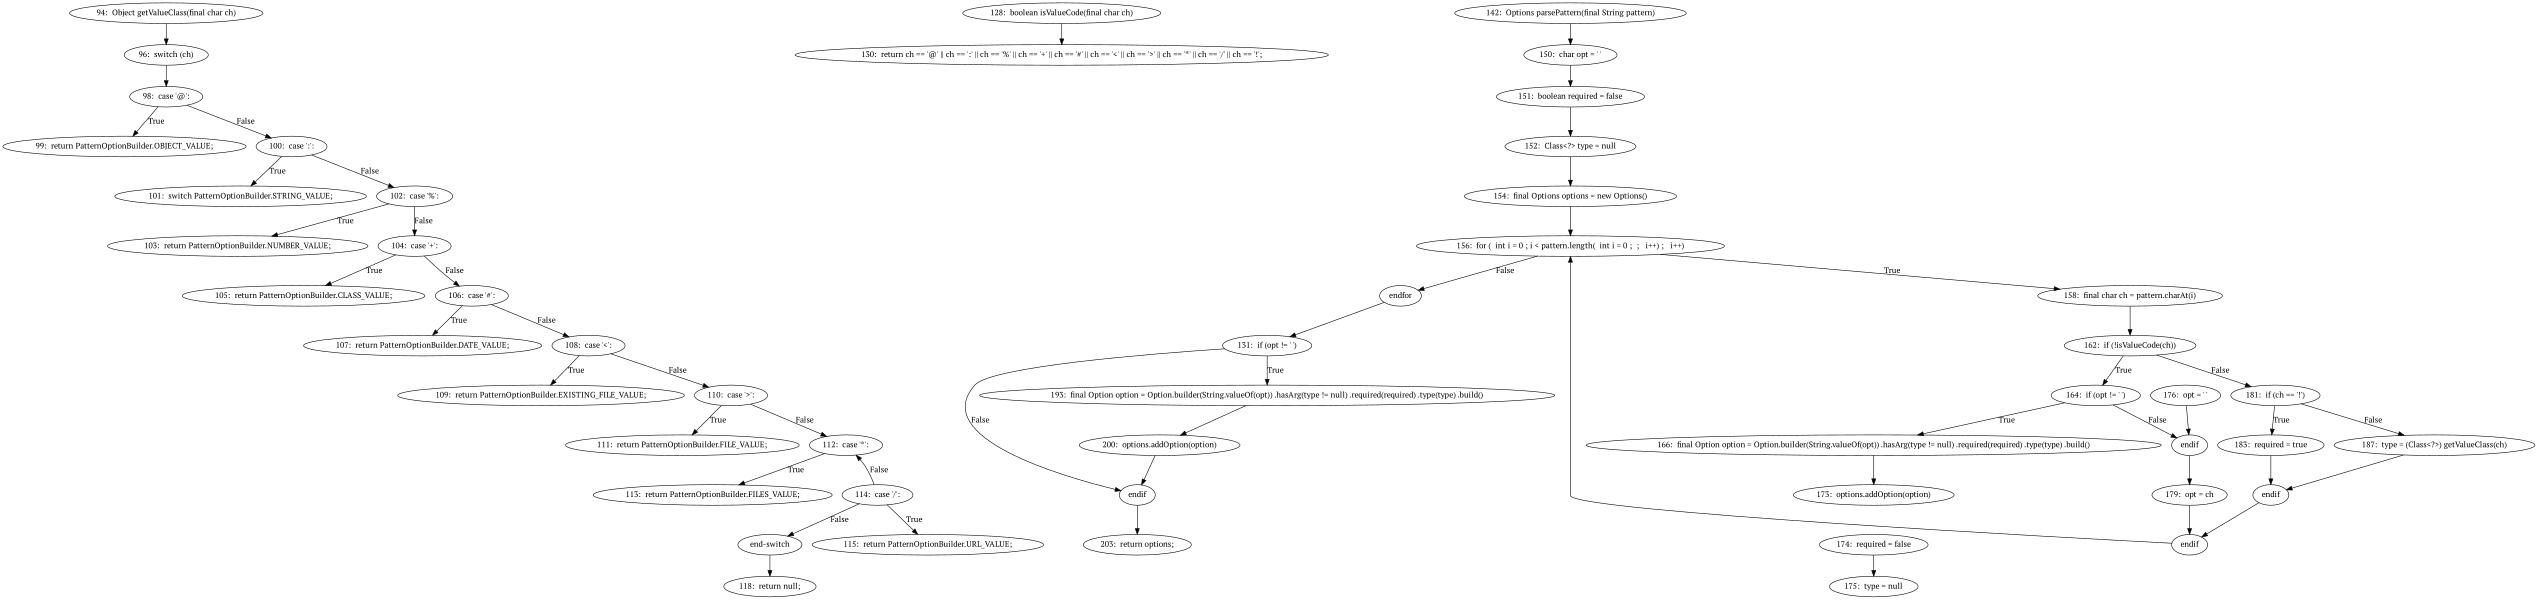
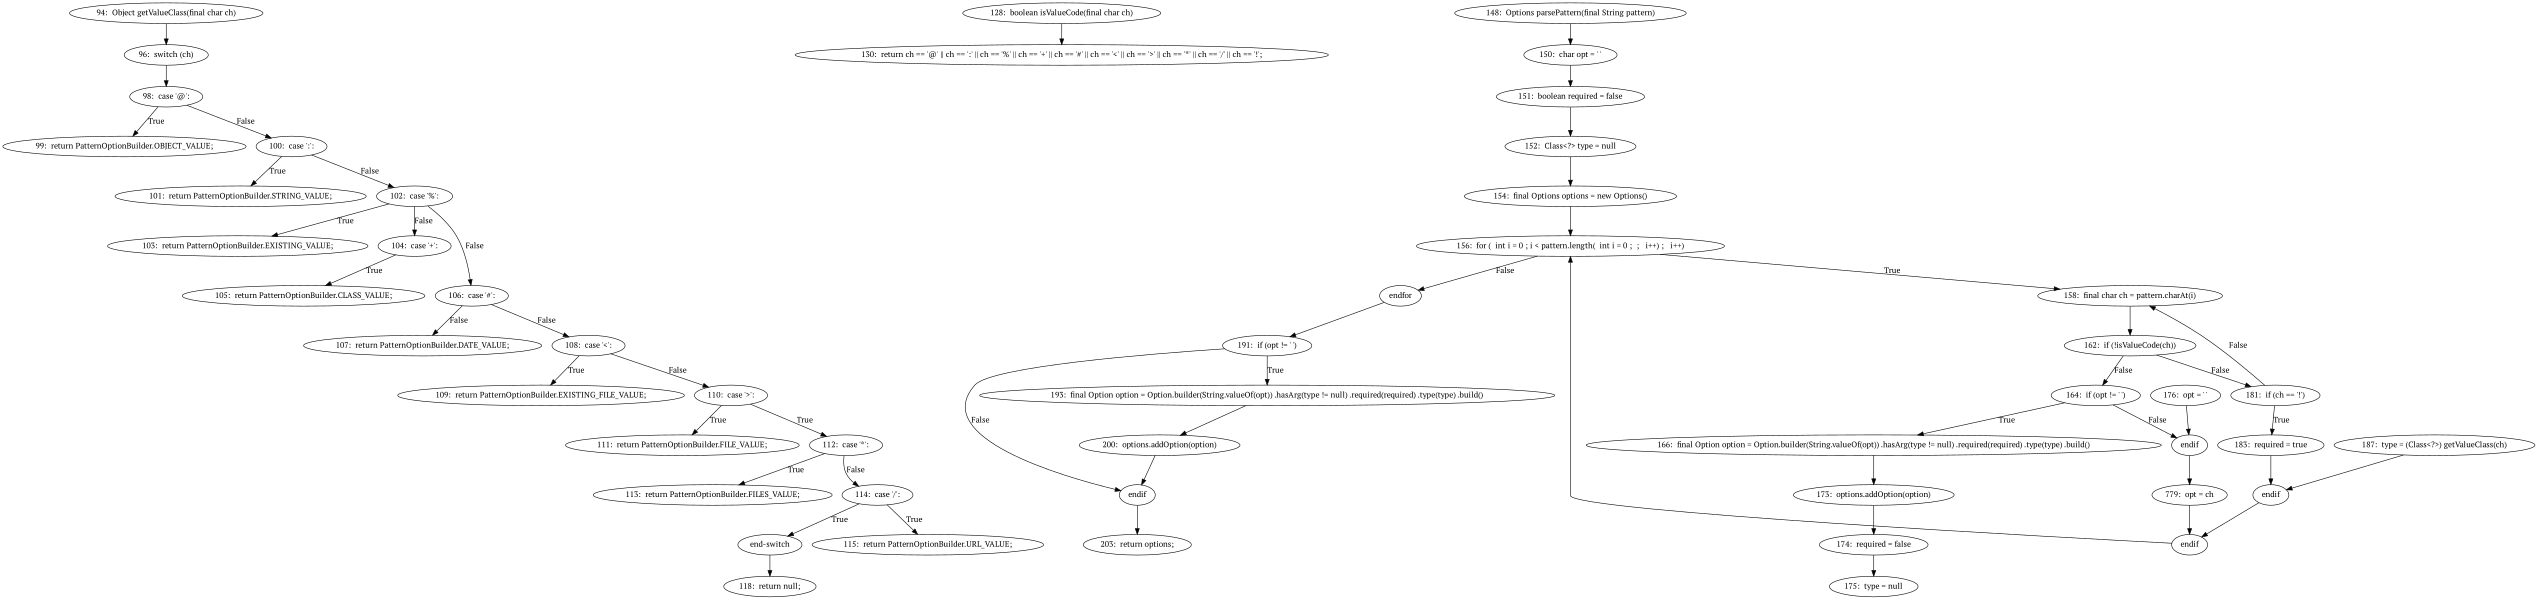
(1570, 13) -> (1570, 13)
(241, 196) -> (241, 196)
(238, 246) -> (238, 246)
(439, 270) -> (458, 238)
(459, 321) -> (459, 321)
(1267, 346) -> (1267, 346)
(2124, 371) -> (2124, 371)
(2350, 419) -> (2212, 343)
(805, 420) -> (805, 420)
(868, 471) -> (845, 471)
(2190, 495) -> (2190, 495)
none -> (1874, 517)
(840, 520) -> (840, 520)
